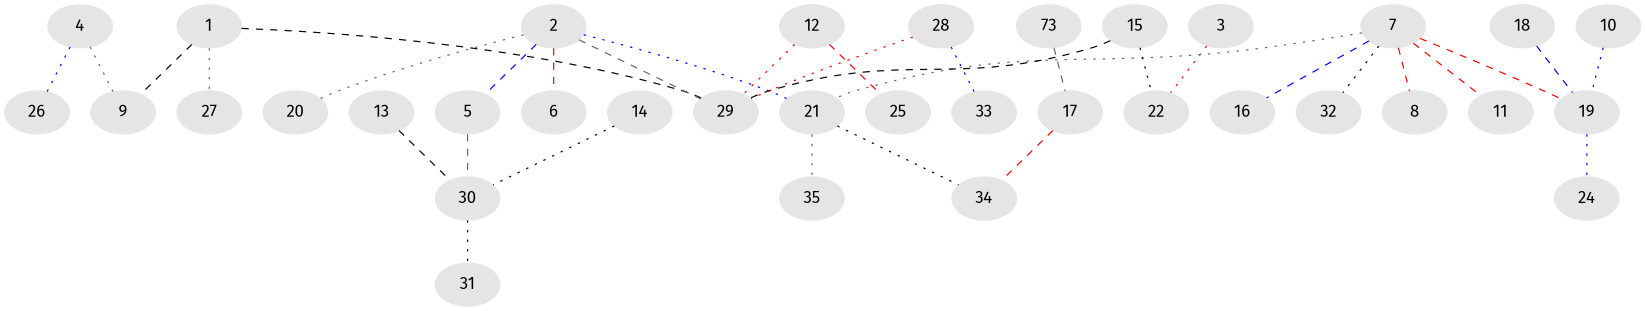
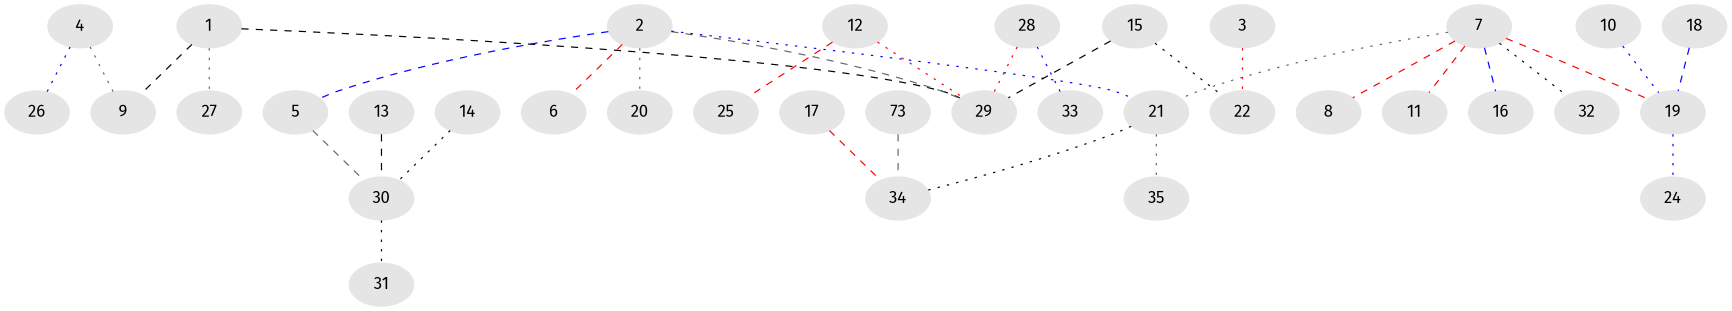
(1060, 69) -> (898, 156)
